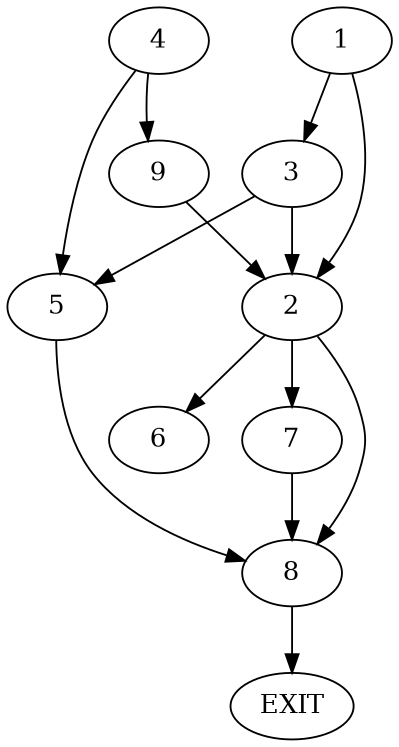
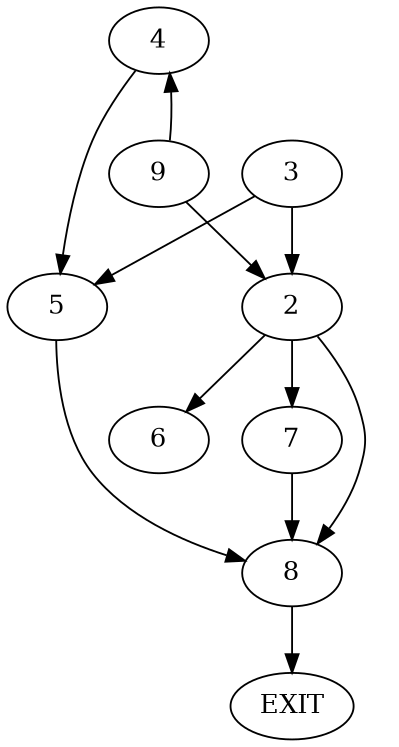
(342, 41) -> none
(147, 98) -> (171, 116)
